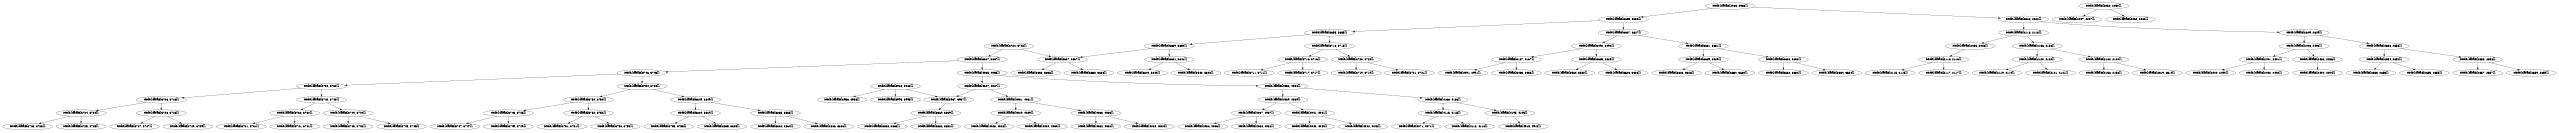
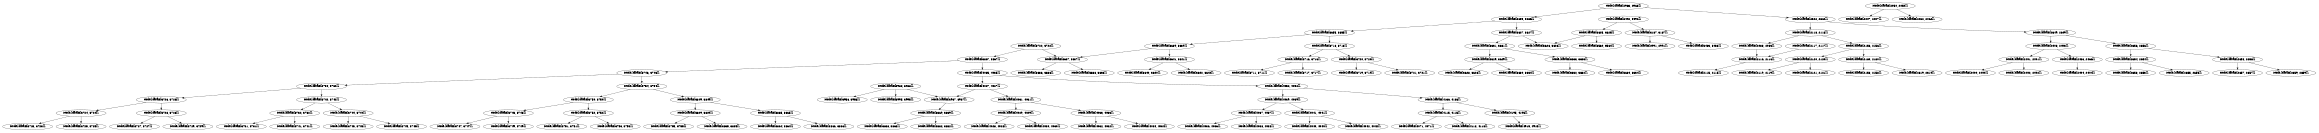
(1611, 39) -> (1529, 39)
(1944, 65) -> (1784, 53)
